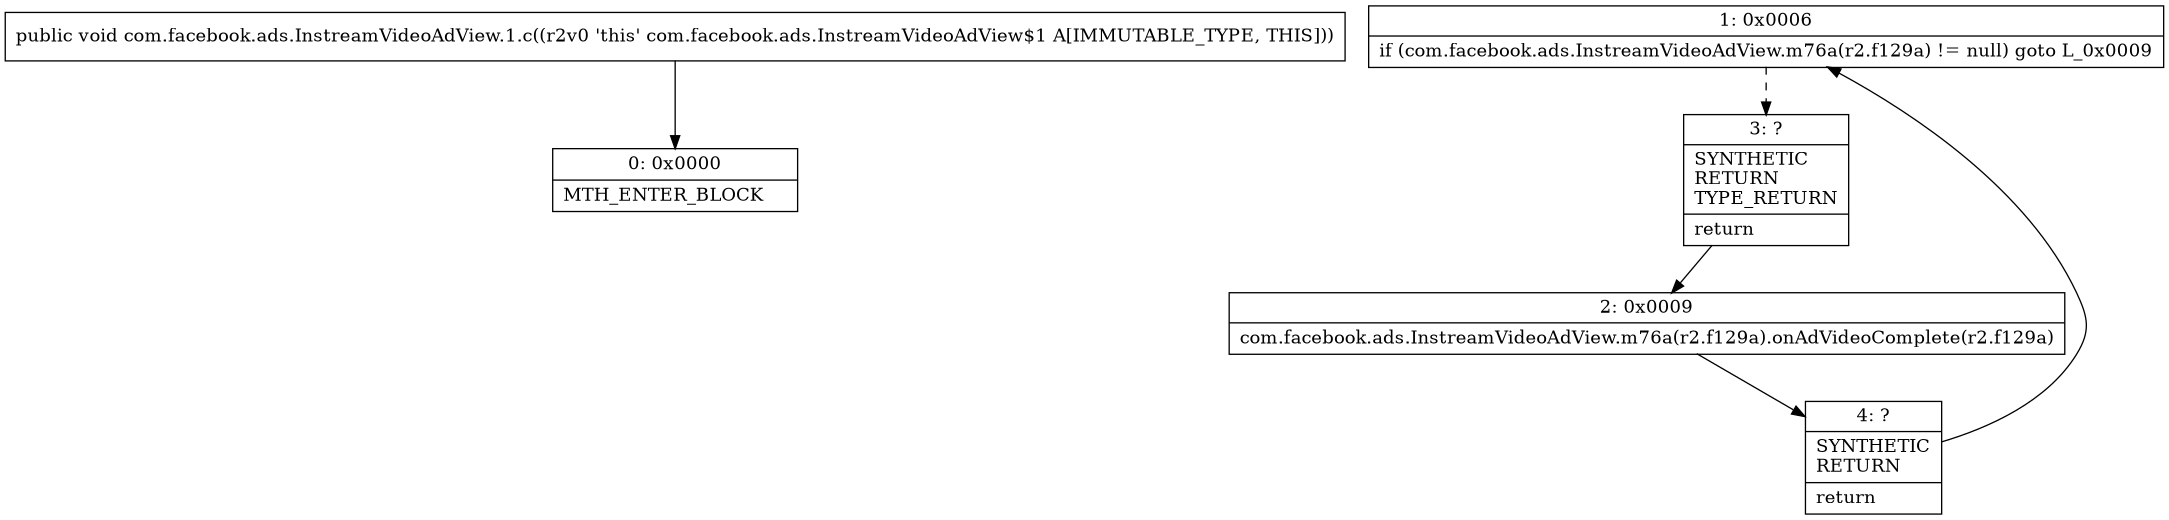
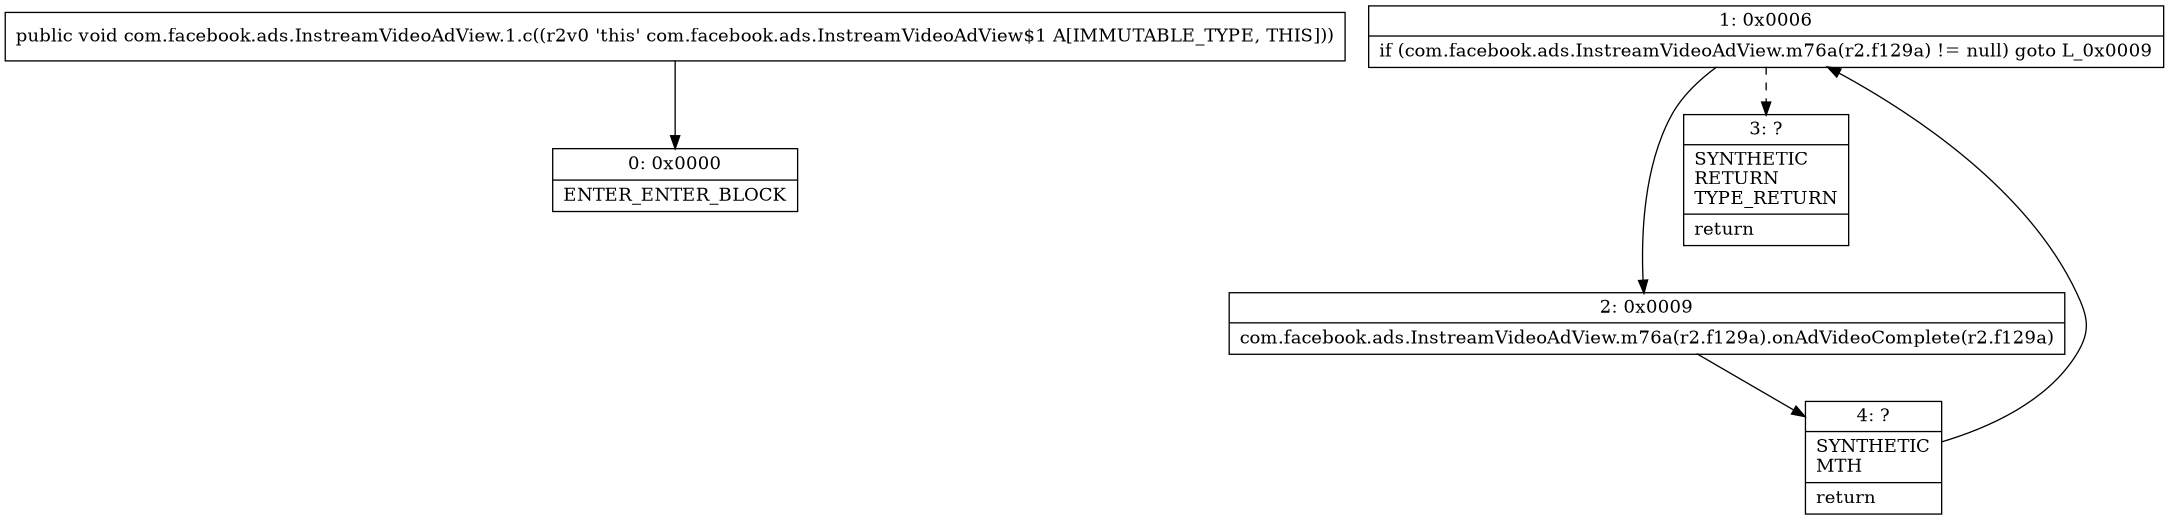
(664, 195) -> (675, 195)
(1696, 264) -> (1653, 163)
(1858, 466) -> (1840, 466)
